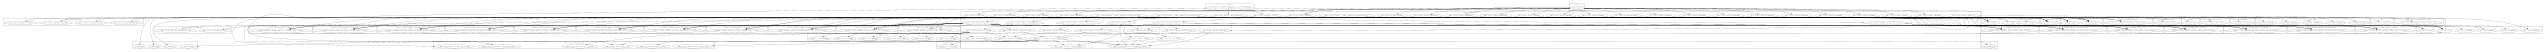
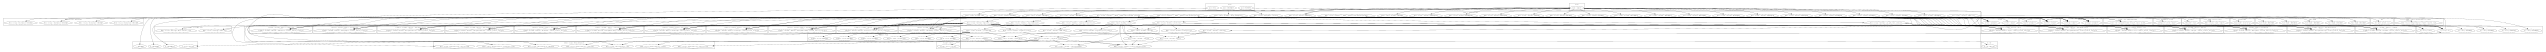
(1181, 42) -> (1193, 35)
none -> (541, 46)
